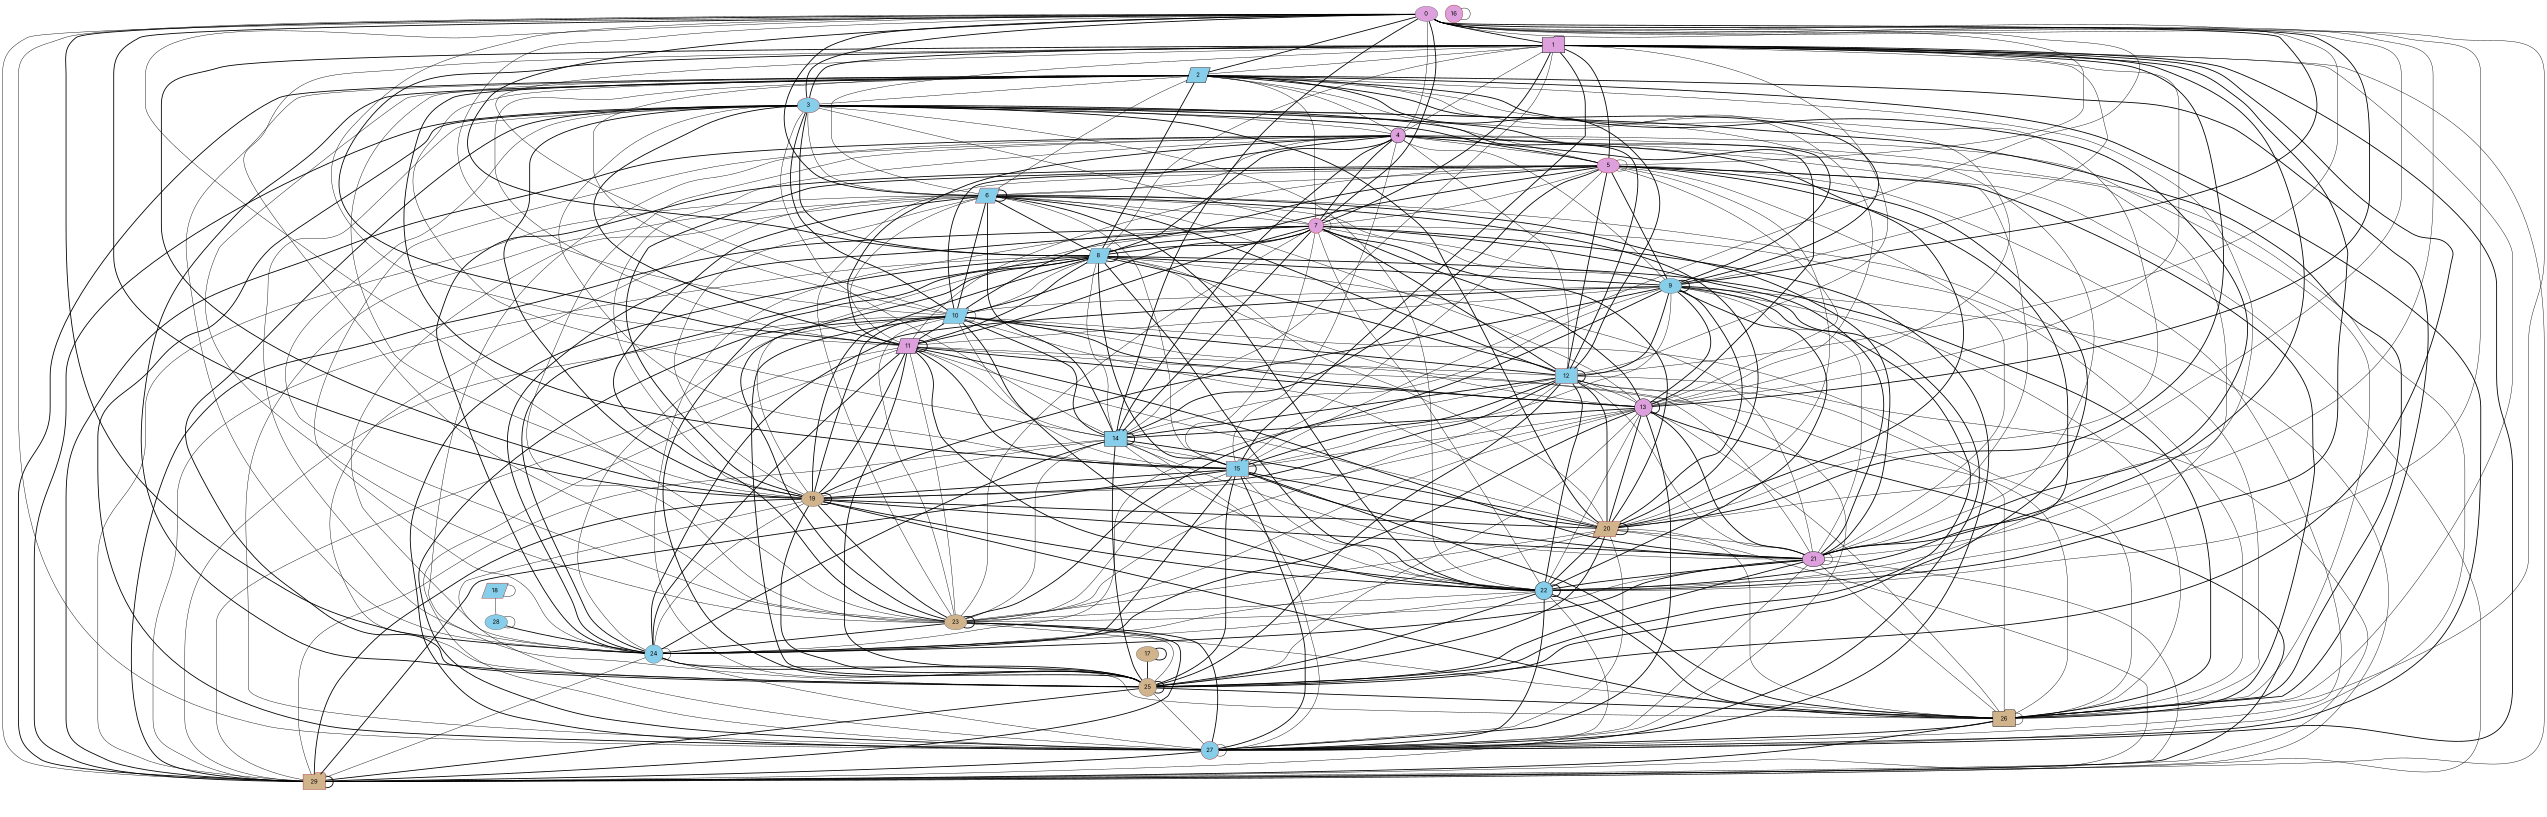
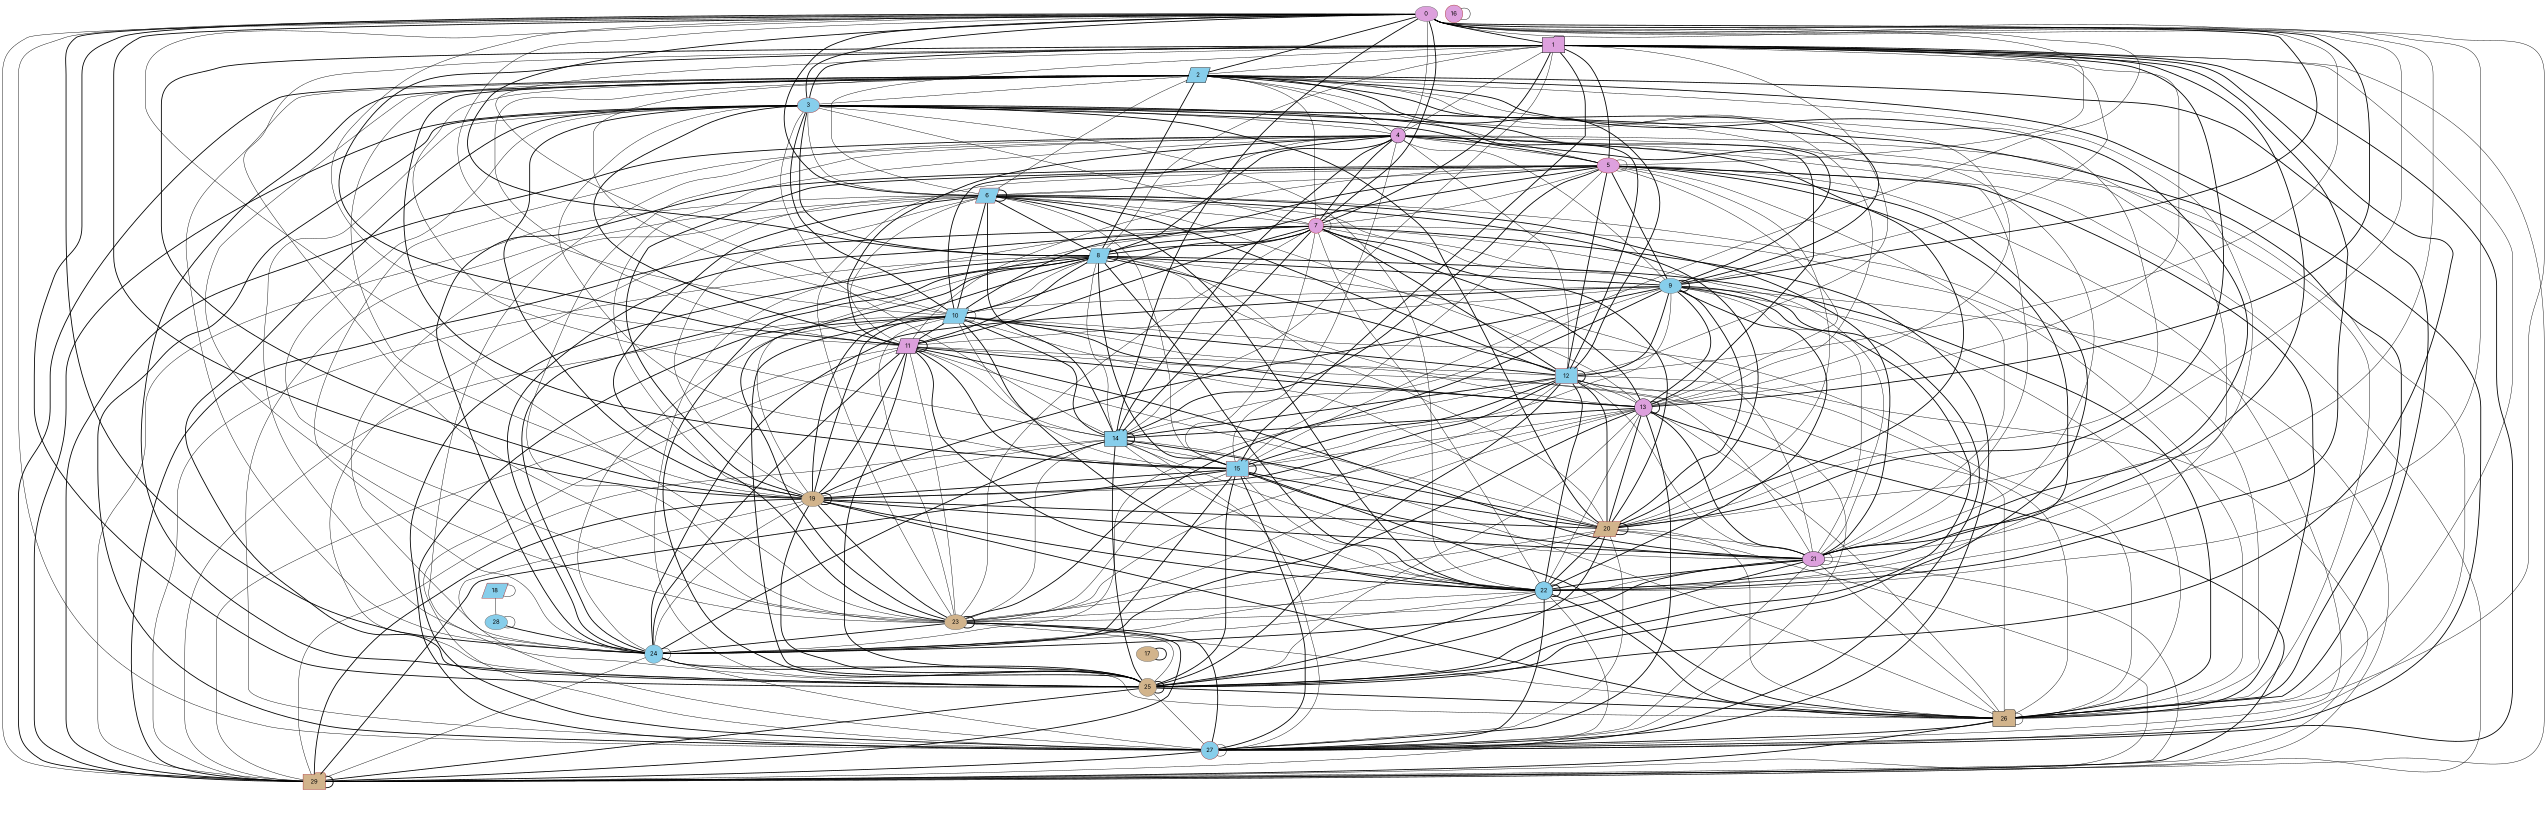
(1731, 287) -> (1731, 287)
none -> (1589, 560)
(1148, 670) -> (82, 179)
